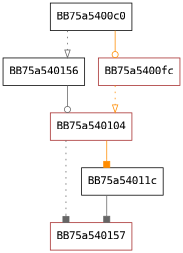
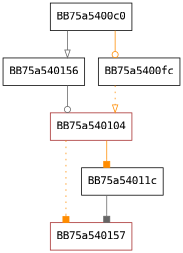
(67, 40) -> (67, 40)
(139, 72) -> (139, 72)
(66, 178) -> (66, 178)
